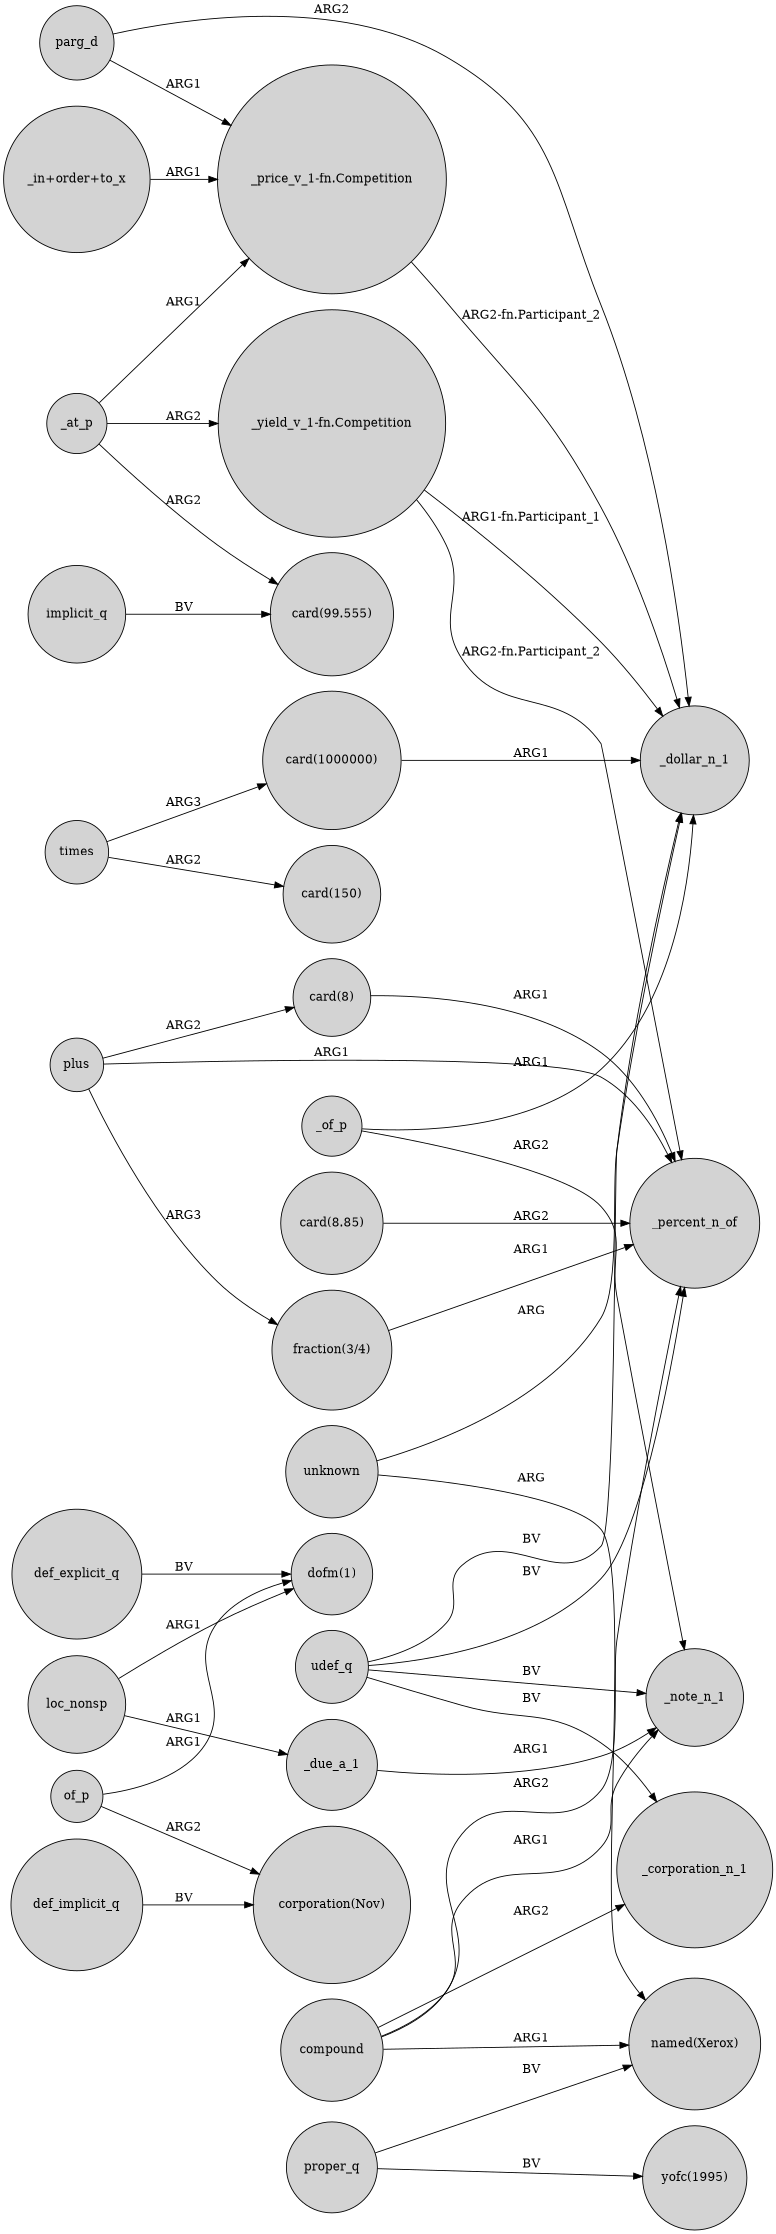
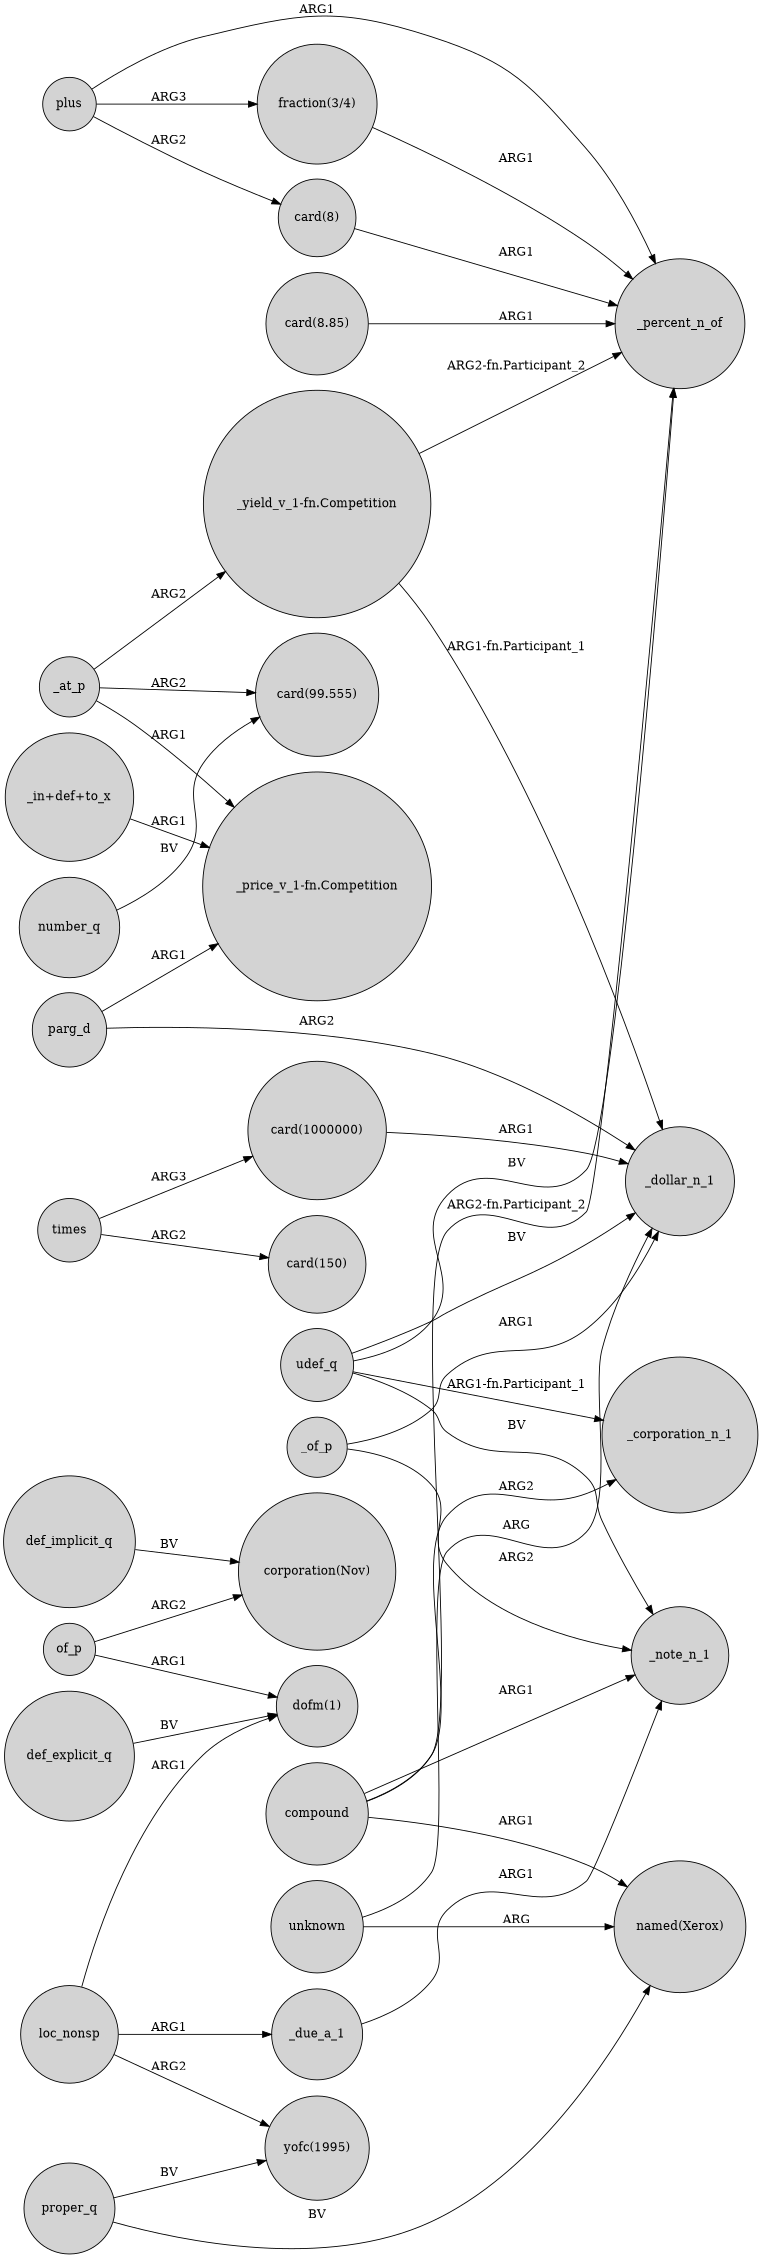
(77, 179) -> (69, 797)
(575, 462) -> none
(77, 614) -> (69, 928)
(532, 1217) -> (517, 317)
(532, 1699) -> (517, 1385)
(532, 1784) -> (517, 1205)
none -> (188, 2089)
